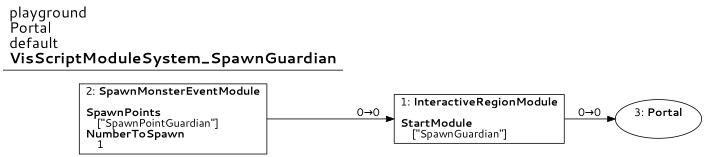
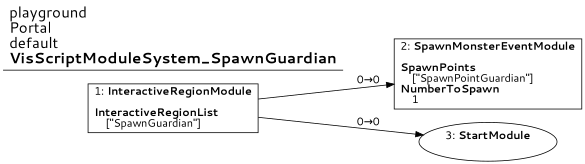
(665, 113) -> (494, 136)
(327, 119) -> (322, 92)
(437, 124) -> (156, 113)
